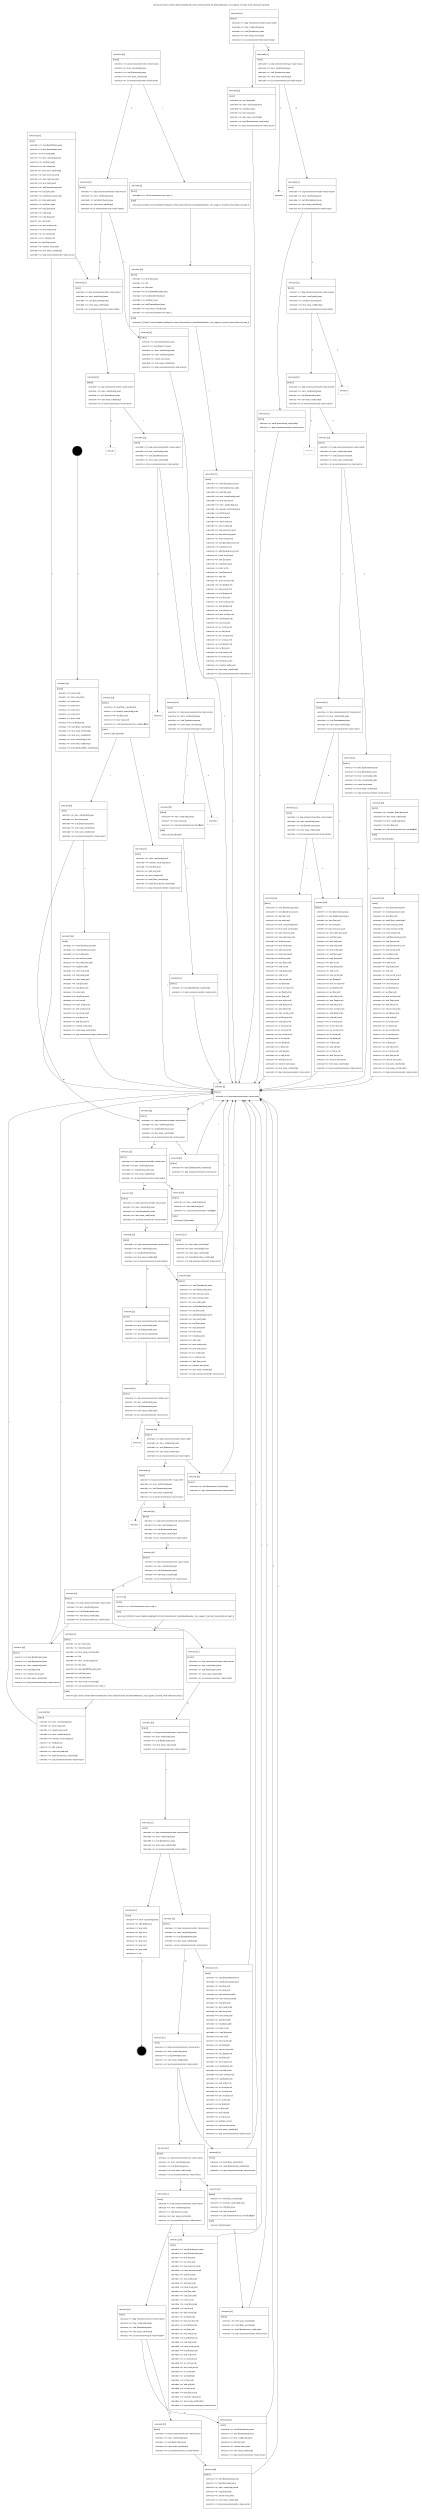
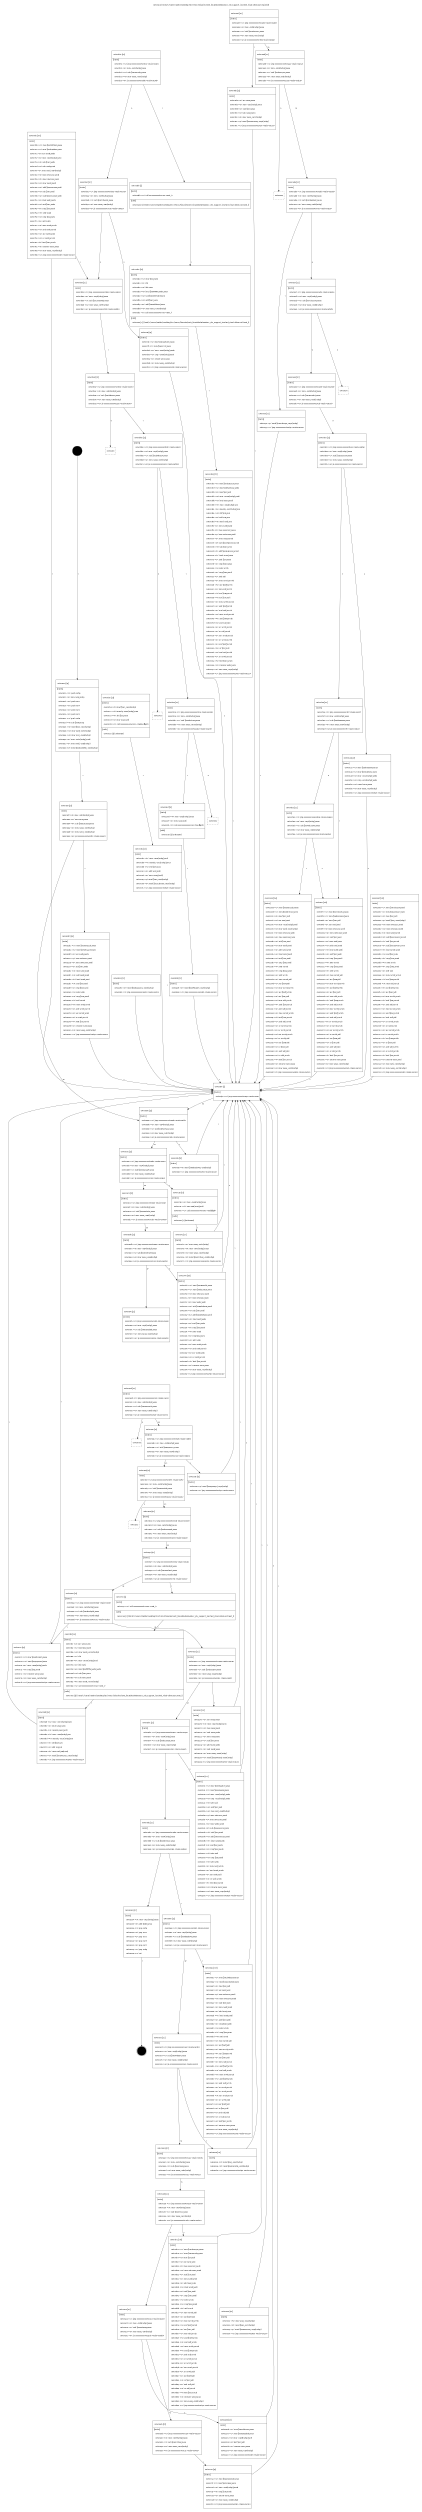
(309, 451) -> none
(104, 769) -> (81, 776)
(395, 821) -> none
none -> (136, 985)
(146, 1363) -> none
none -> (216, 1736)
none -> (220, 1836)
(232, 2207) -> none
